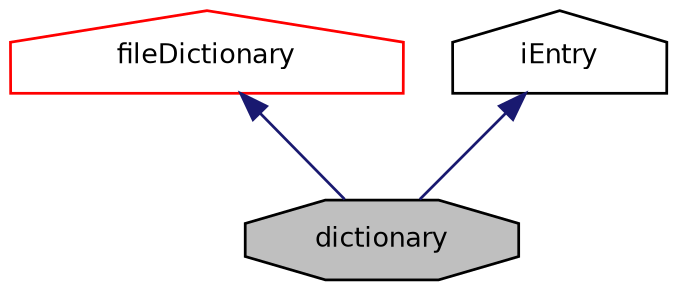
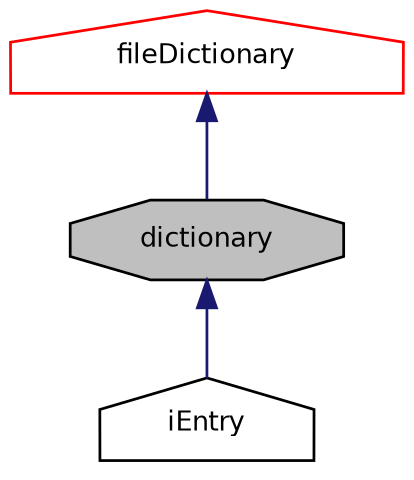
(463, 156) -> (207, 343)
